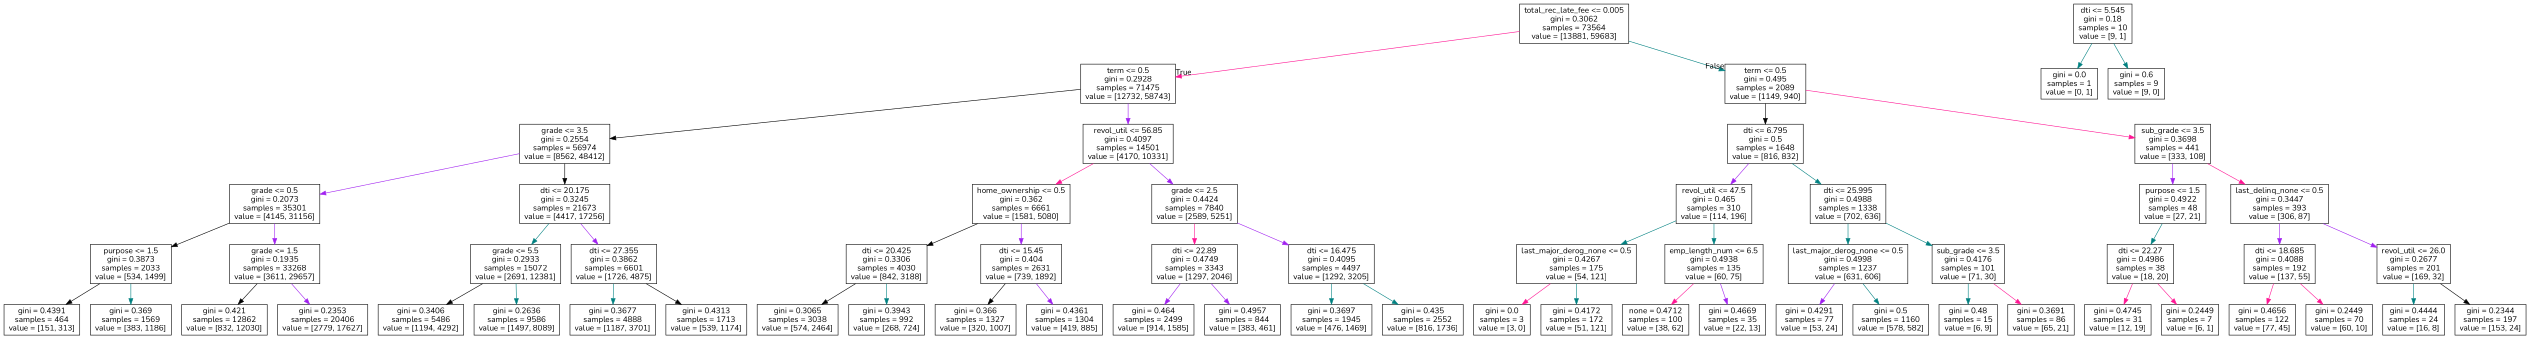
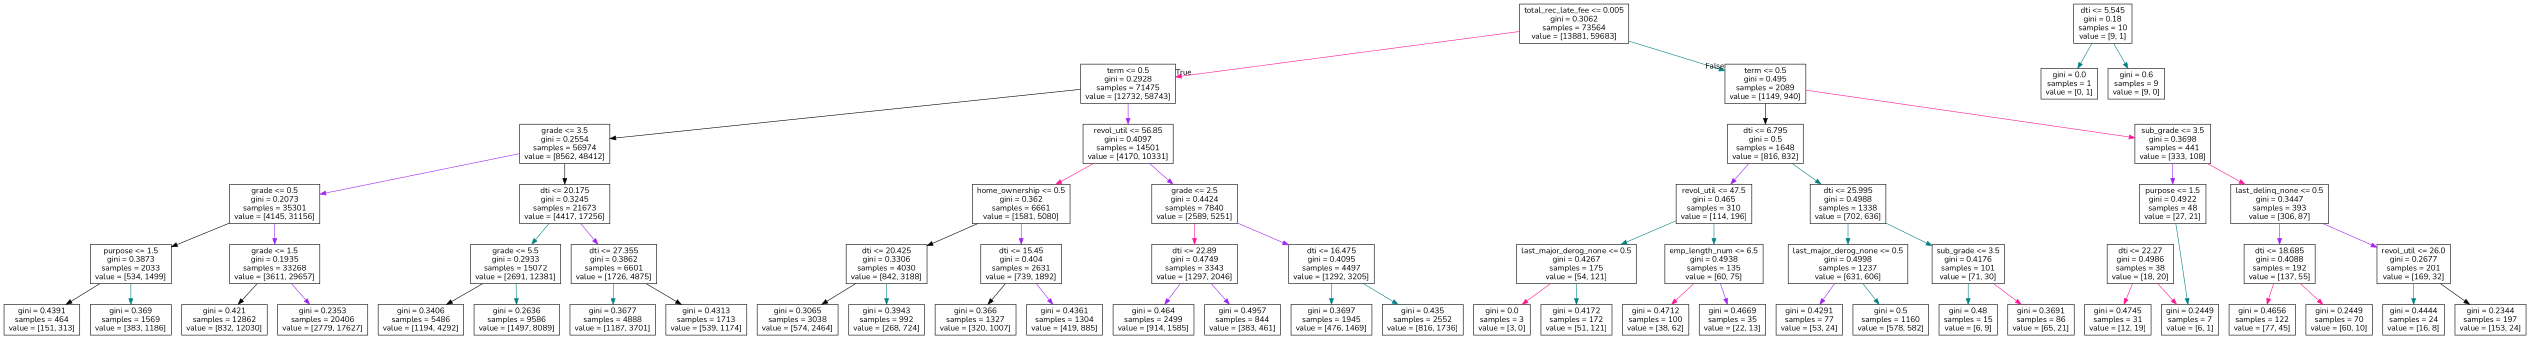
(2158, 231) -> (2182, 261)
(1656, 320) -> (1656, 320)
